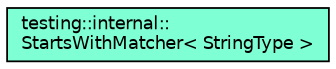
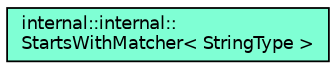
(168, 35) -> (168, 35)
